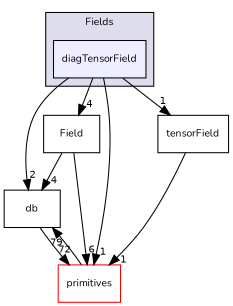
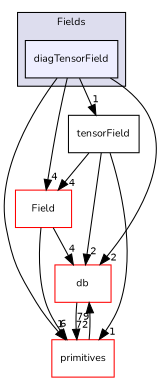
(72, 134) -> (44, 209)
none -> (77, 167)
none -> (94, 203)
(32, 209) -> (83, 284)
